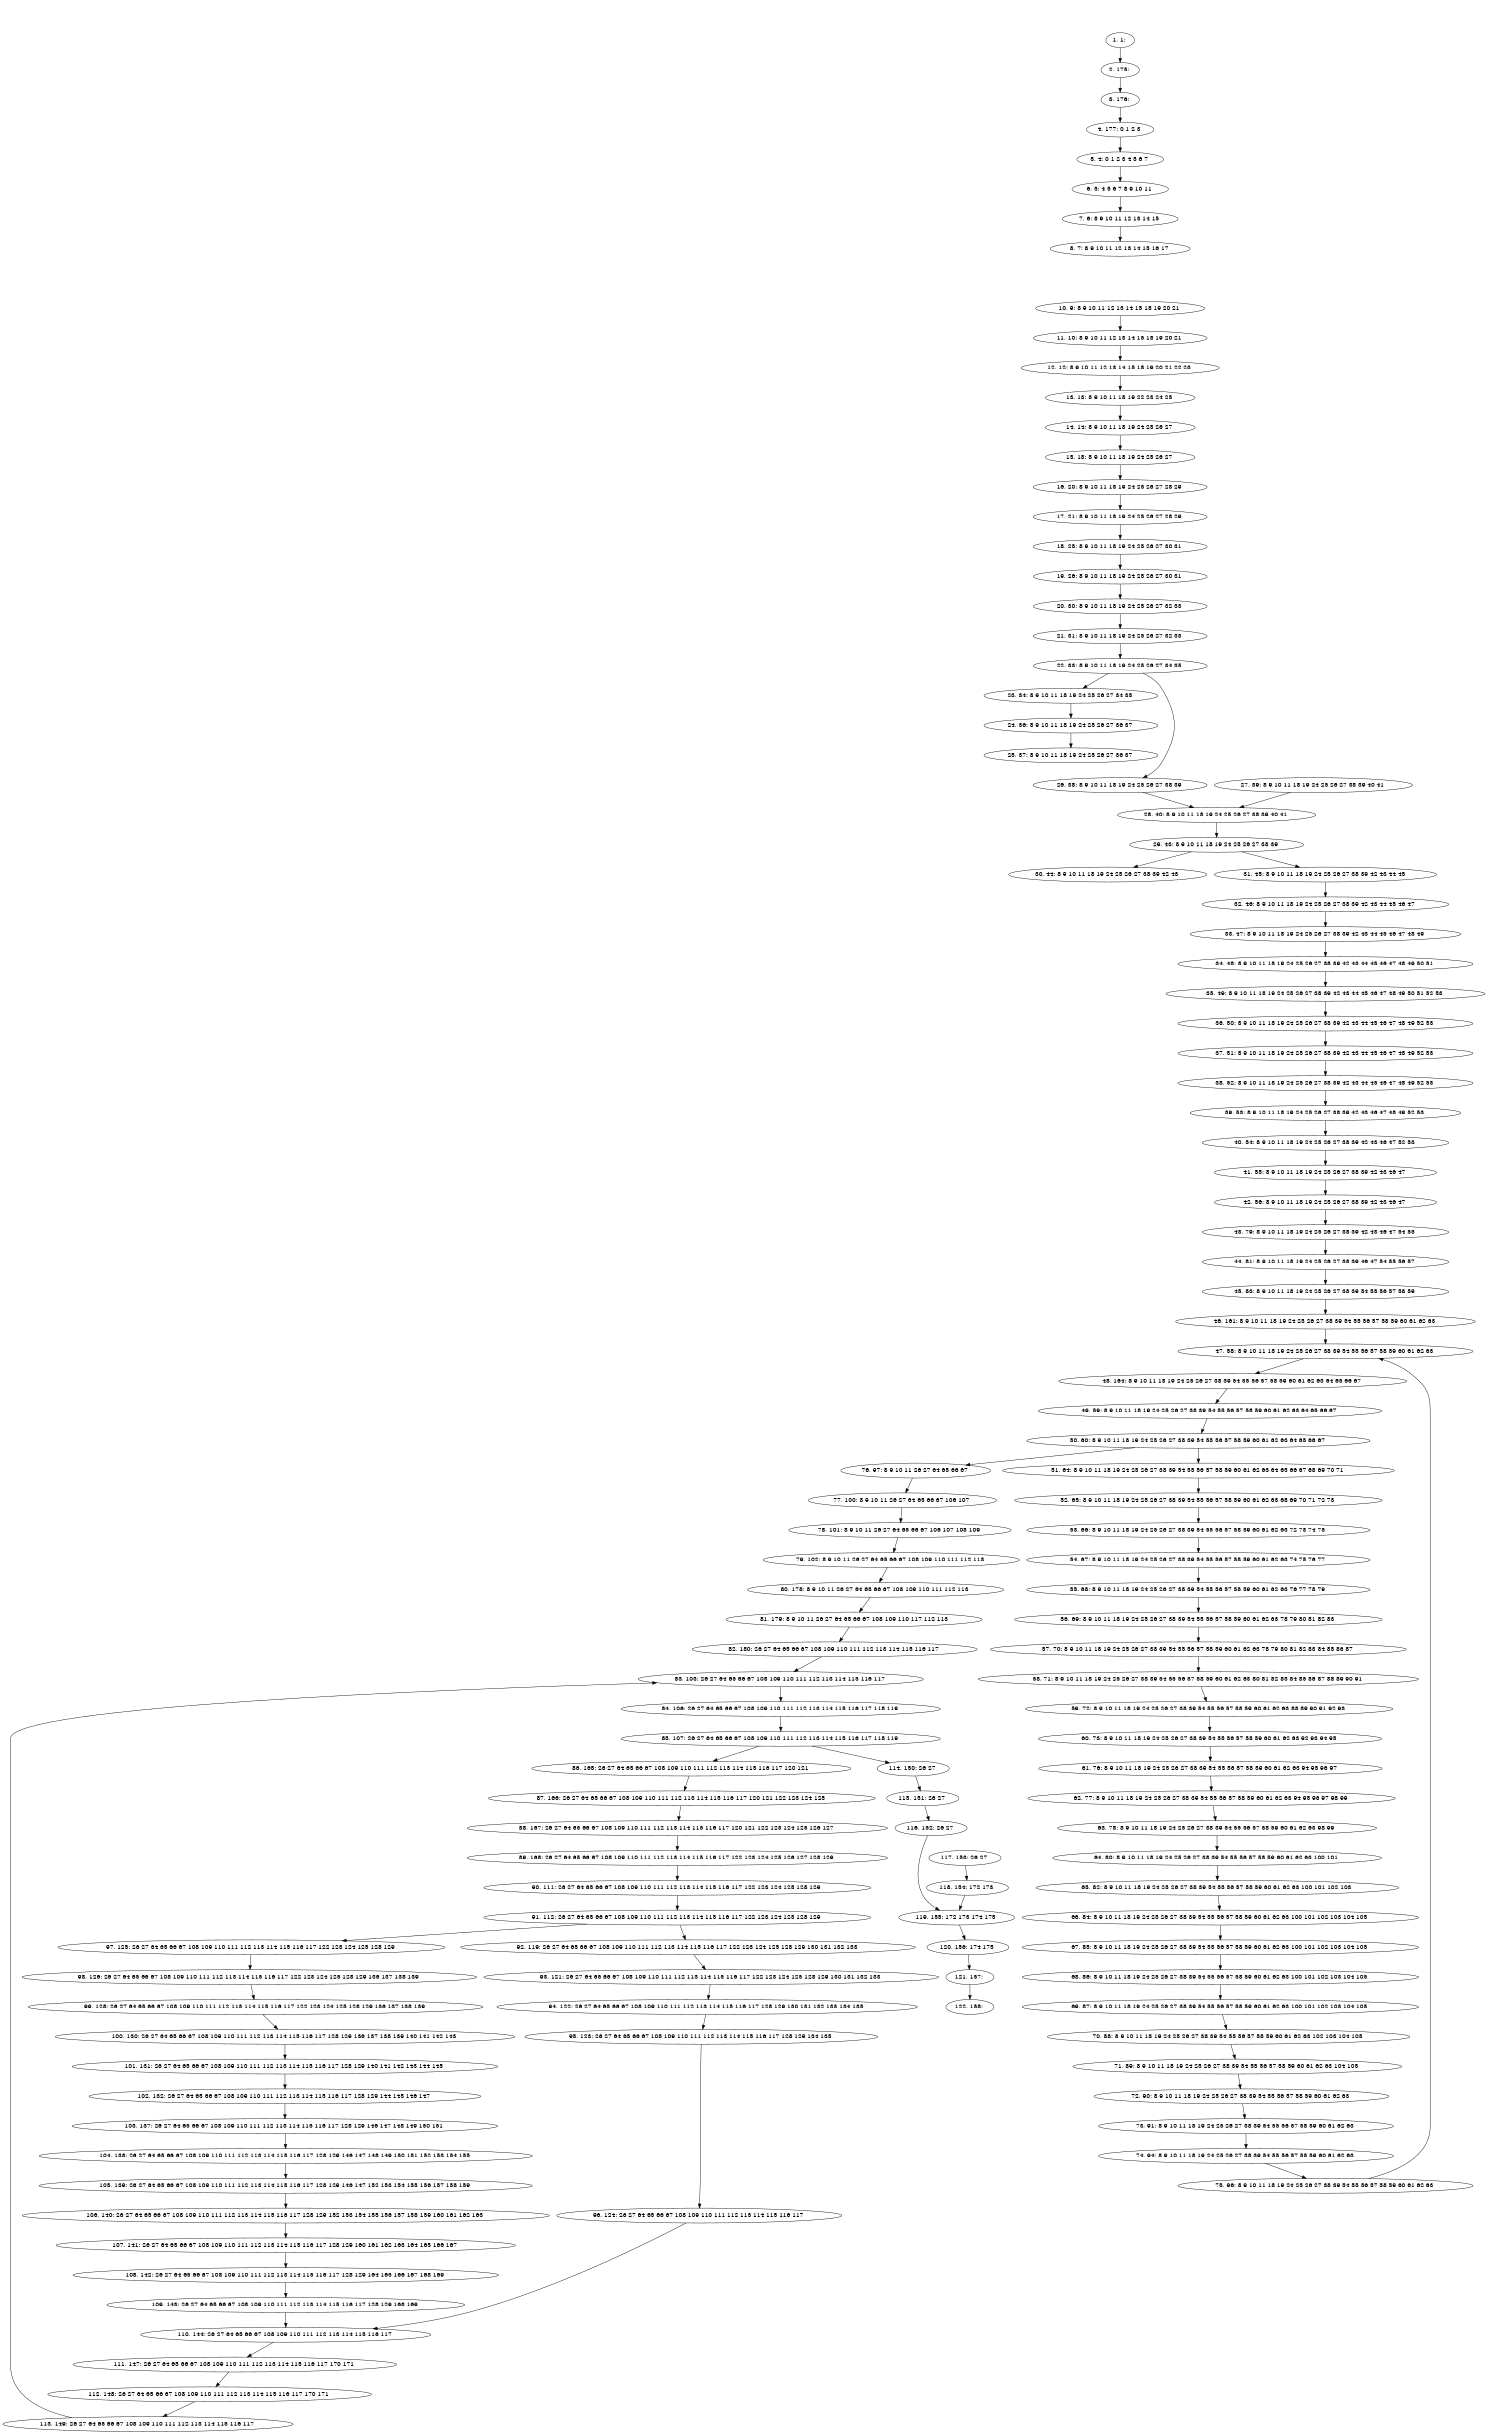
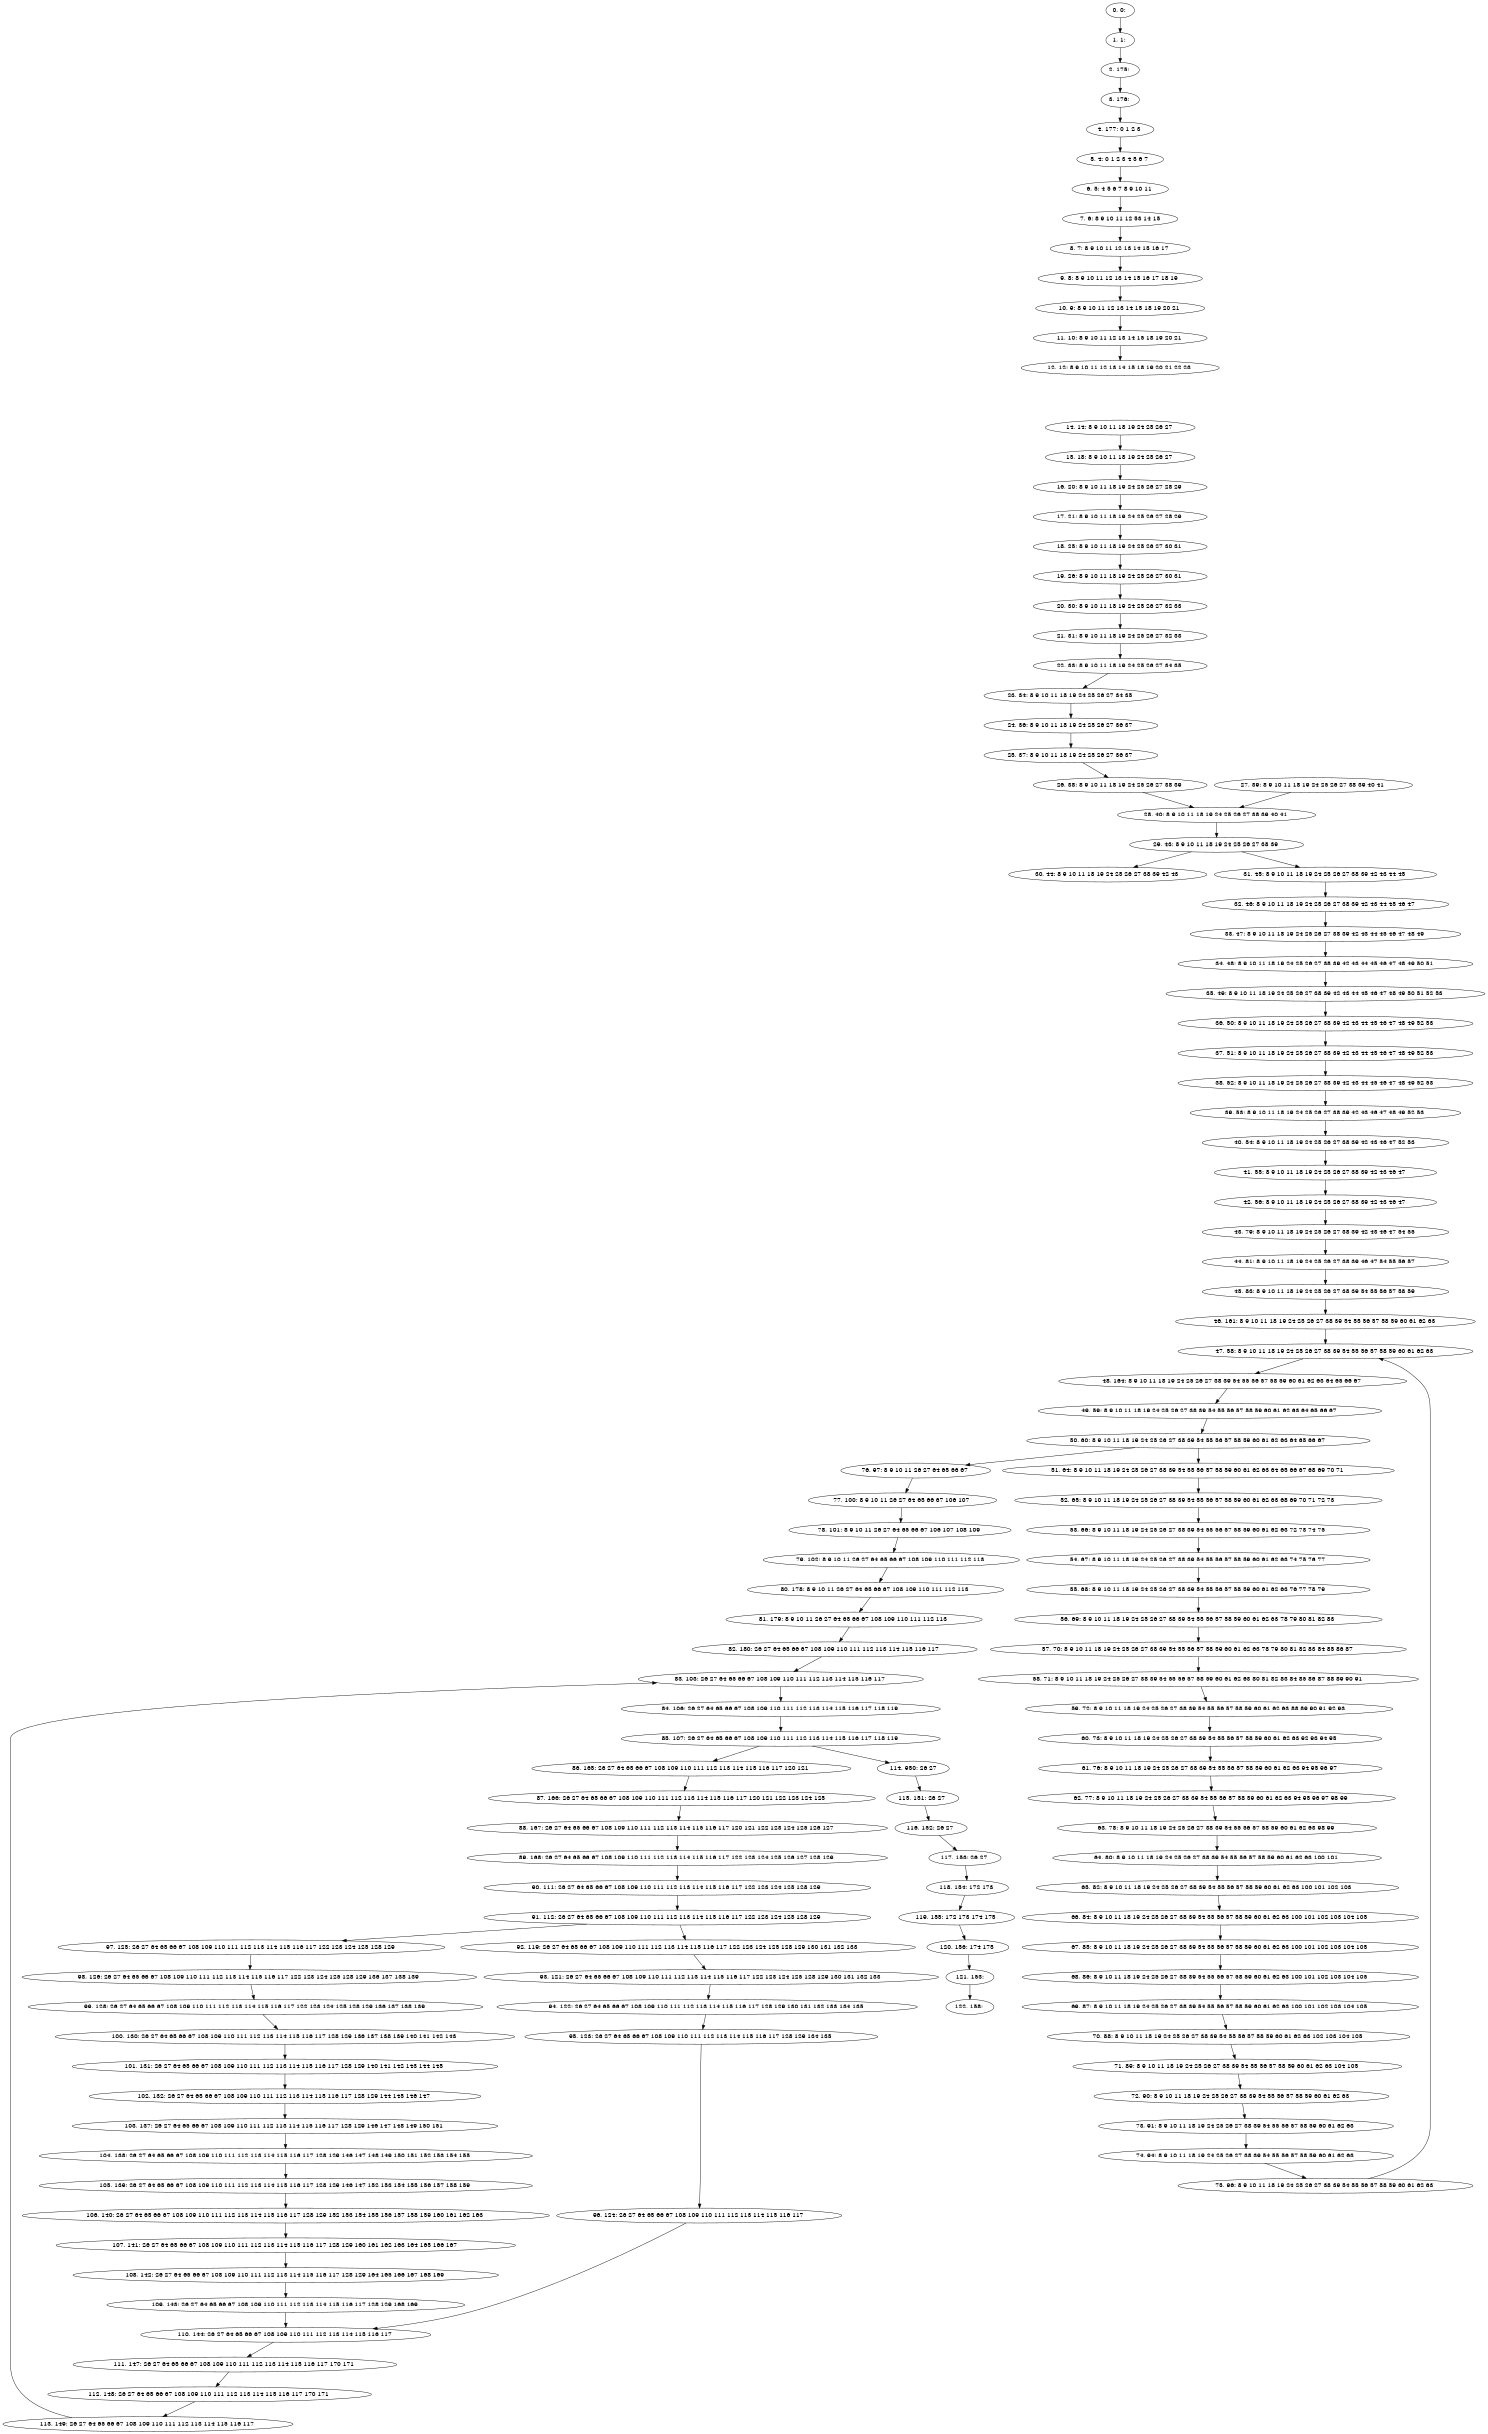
none -> (1120, 10)
(1120, 219) -> (1120, 219)
none -> (1120, 279)
(1120, 398) -> none
(1174, 723) -> (1094, 769)
(854, 1620) -> (854, 1620)
(913, 1769) -> (913, 1769)
(918, 1874) -> (946, 1842)
(970, 1977) -> (970, 1977)
